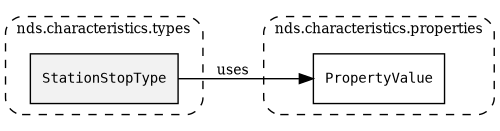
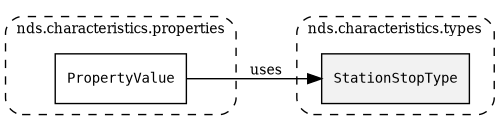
(239, 79) -> (247, 79)
